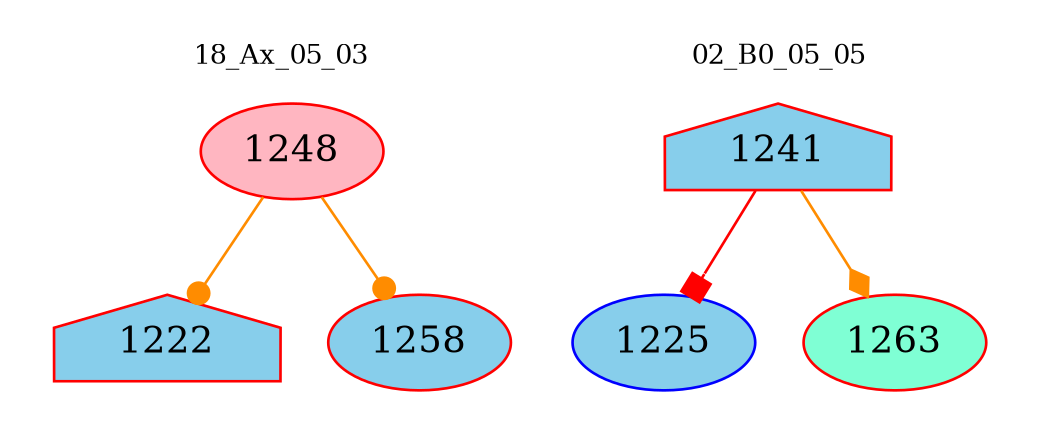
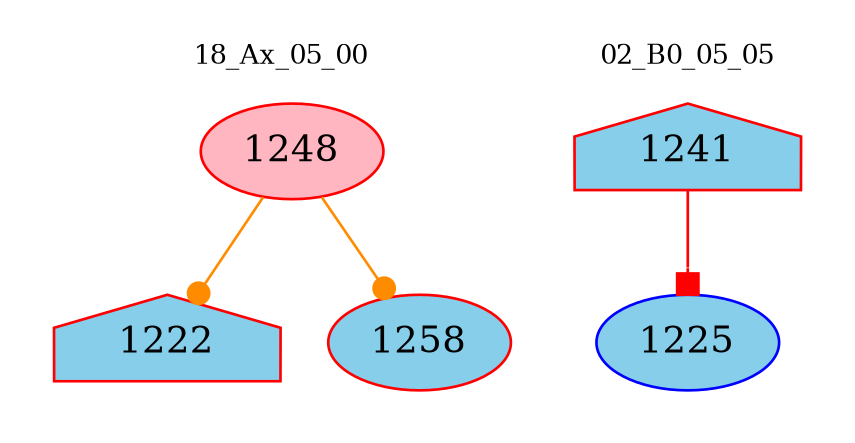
(281, 57) -> (281, 57)
(895, 343) -> none
